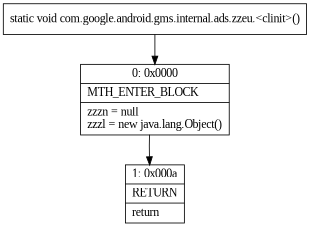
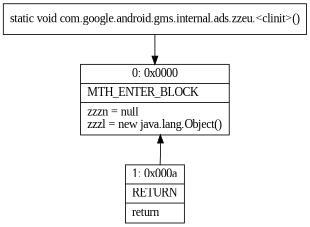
(149, 146) -> (160, 154)
